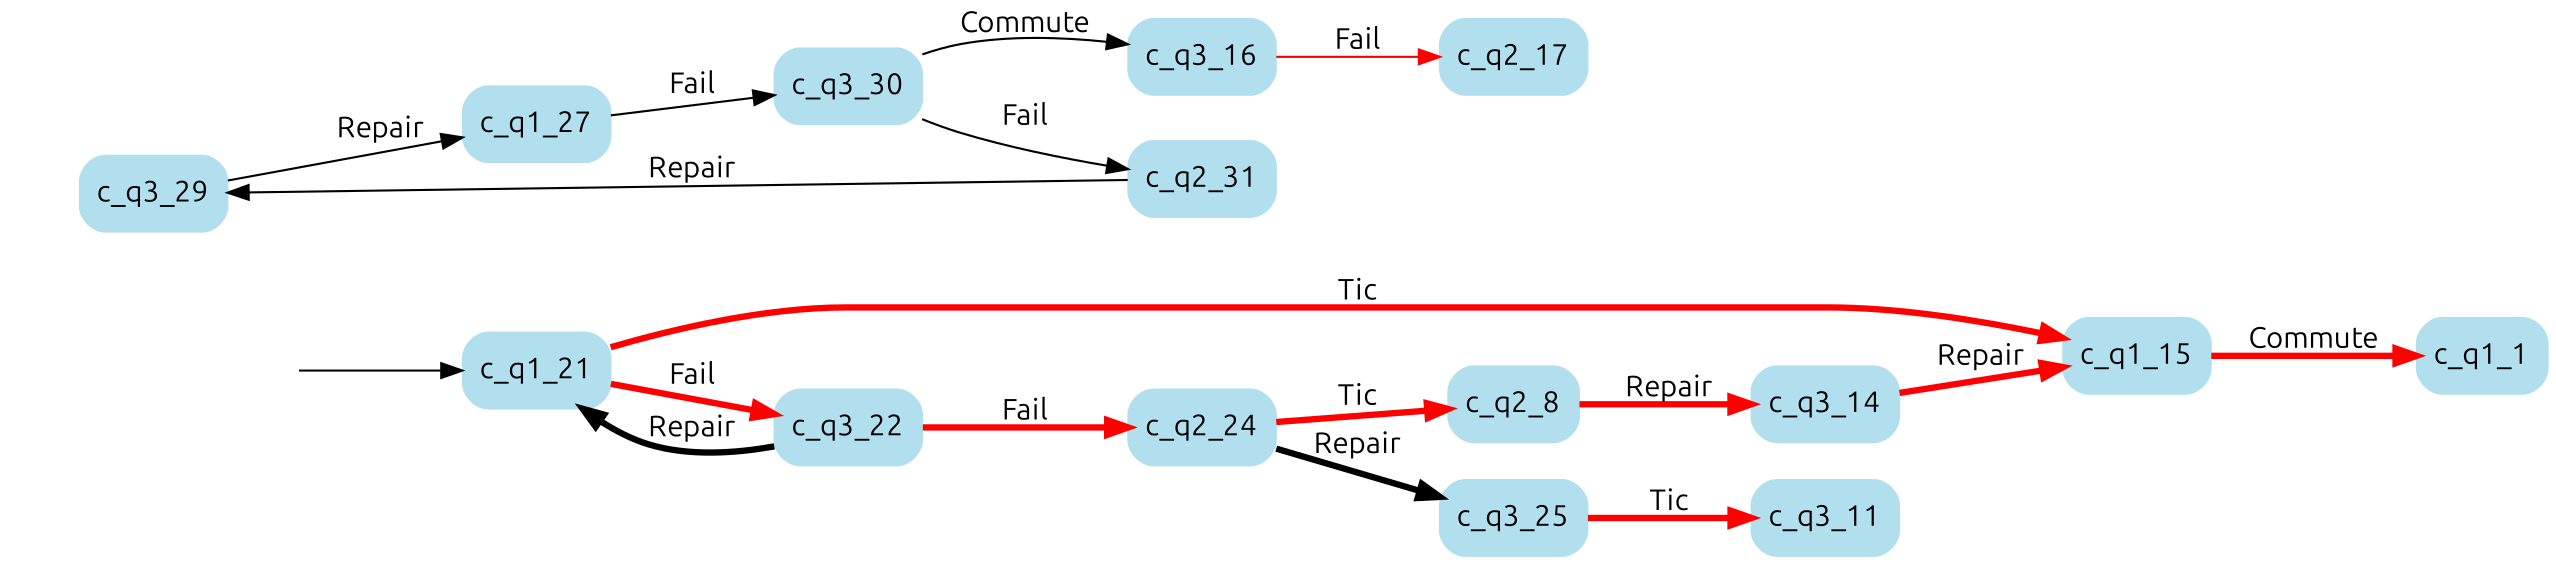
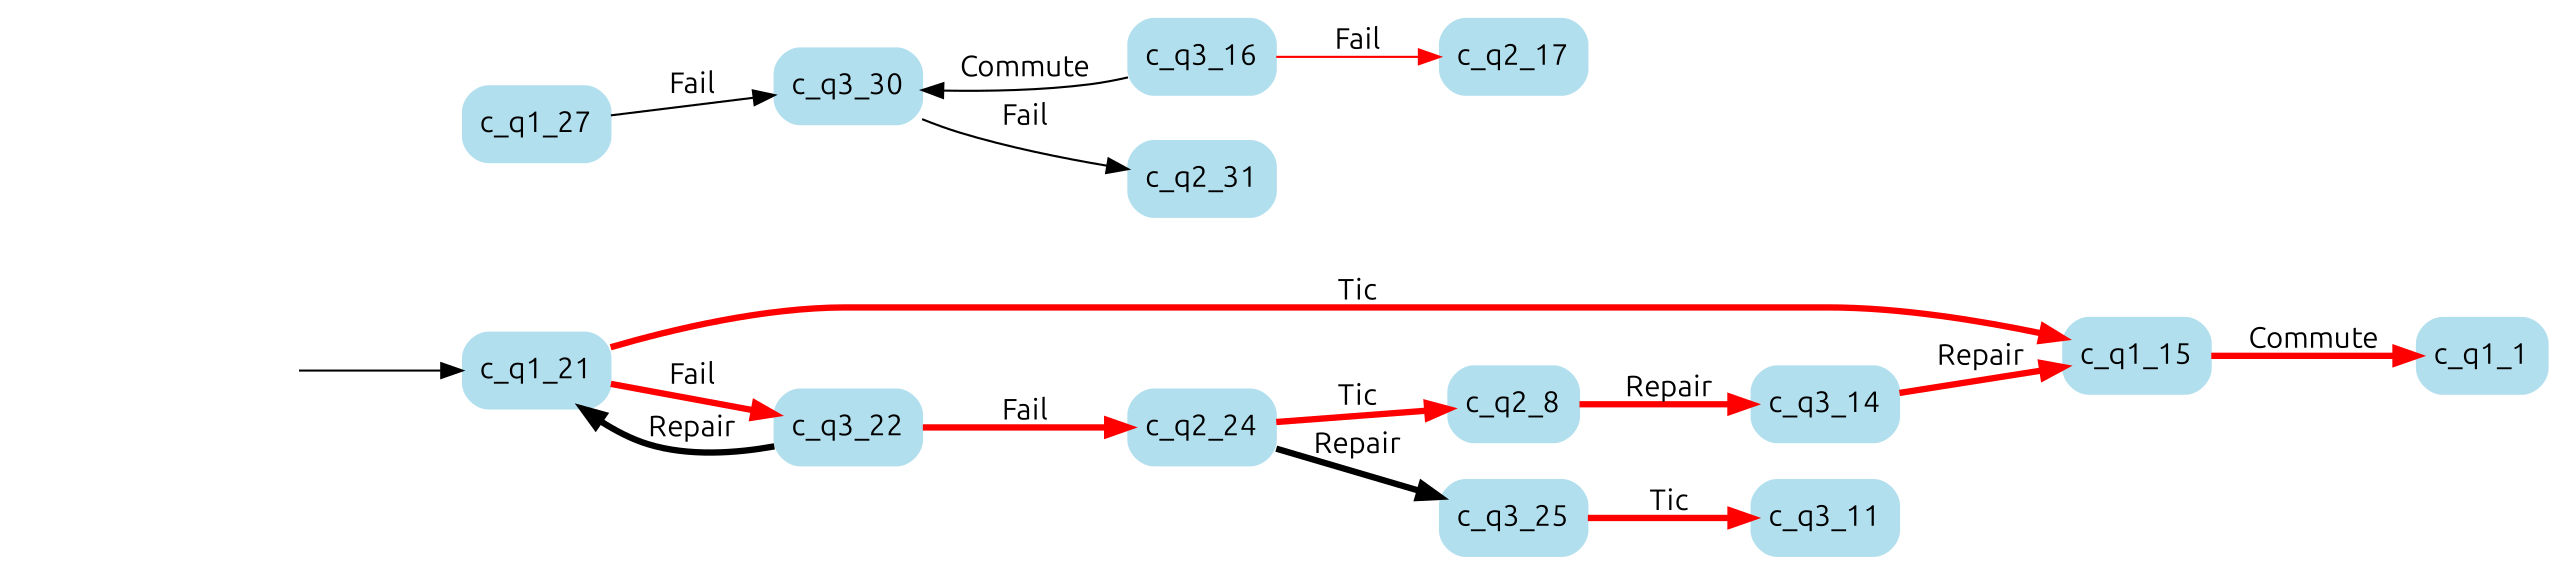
(1014, 38) -> (1036, 89)
(154, 194) -> none
